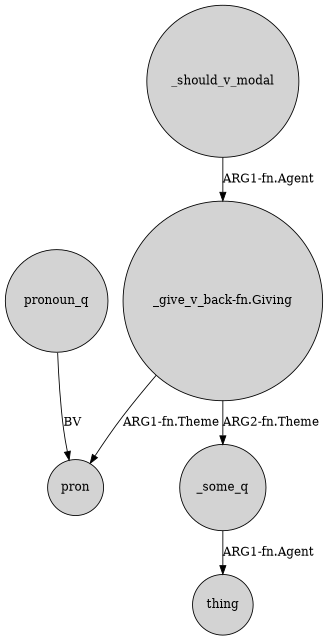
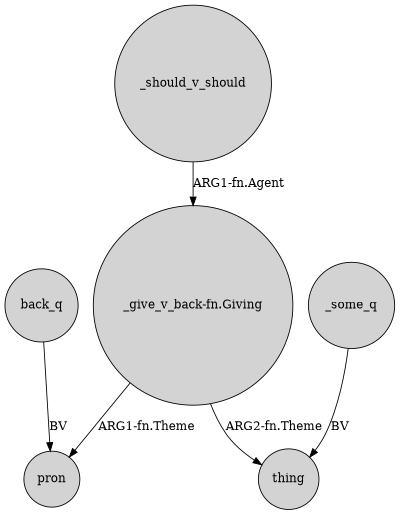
(223, 81) -> (193, 84)
(57, 301) -> (42, 305)
(223, 418) -> (228, 436)
(268, 553) -> (340, 427)
